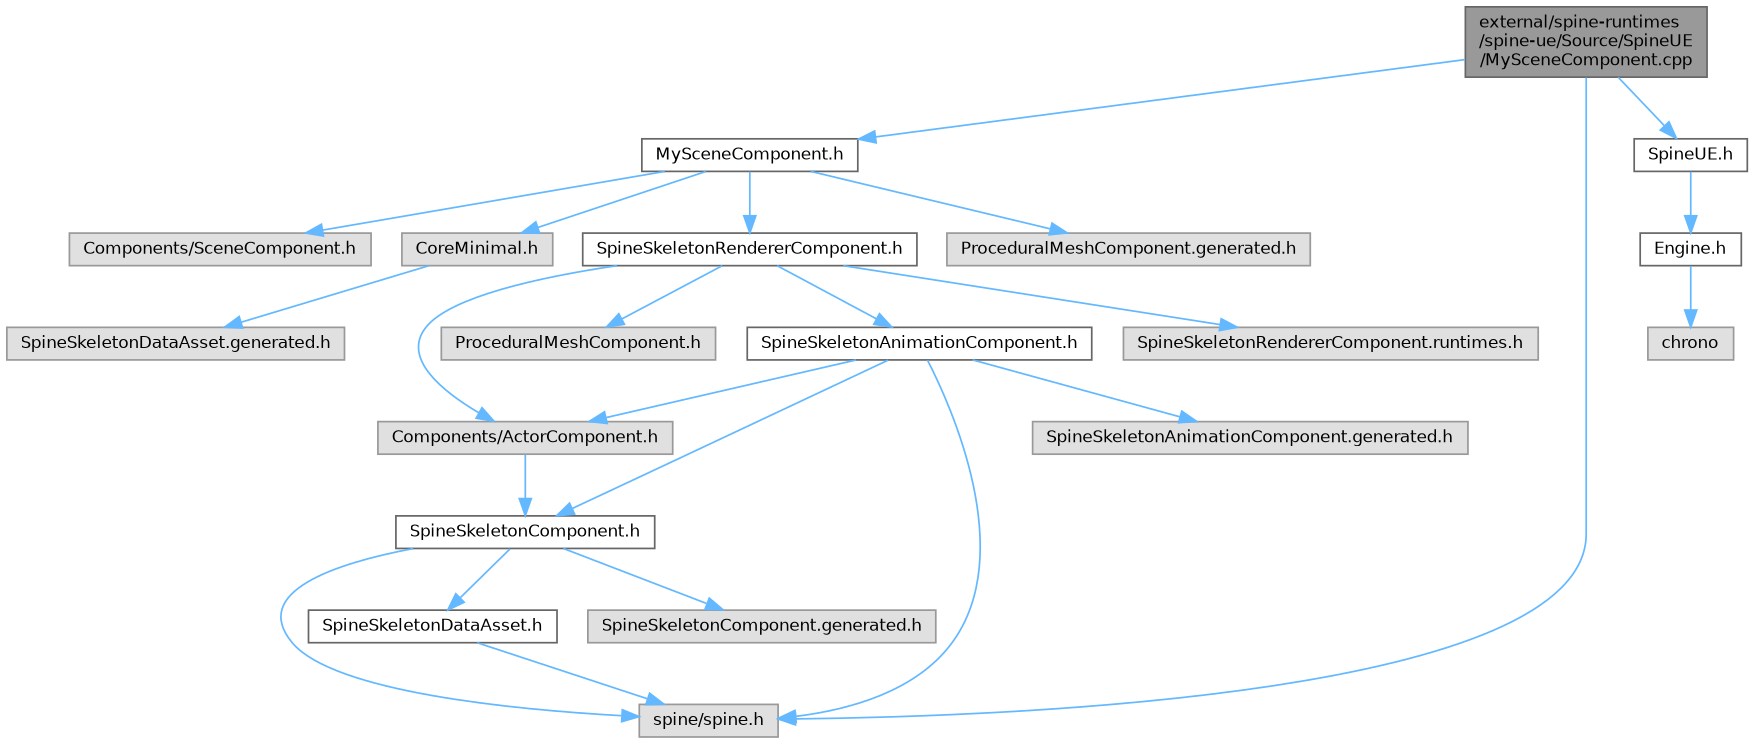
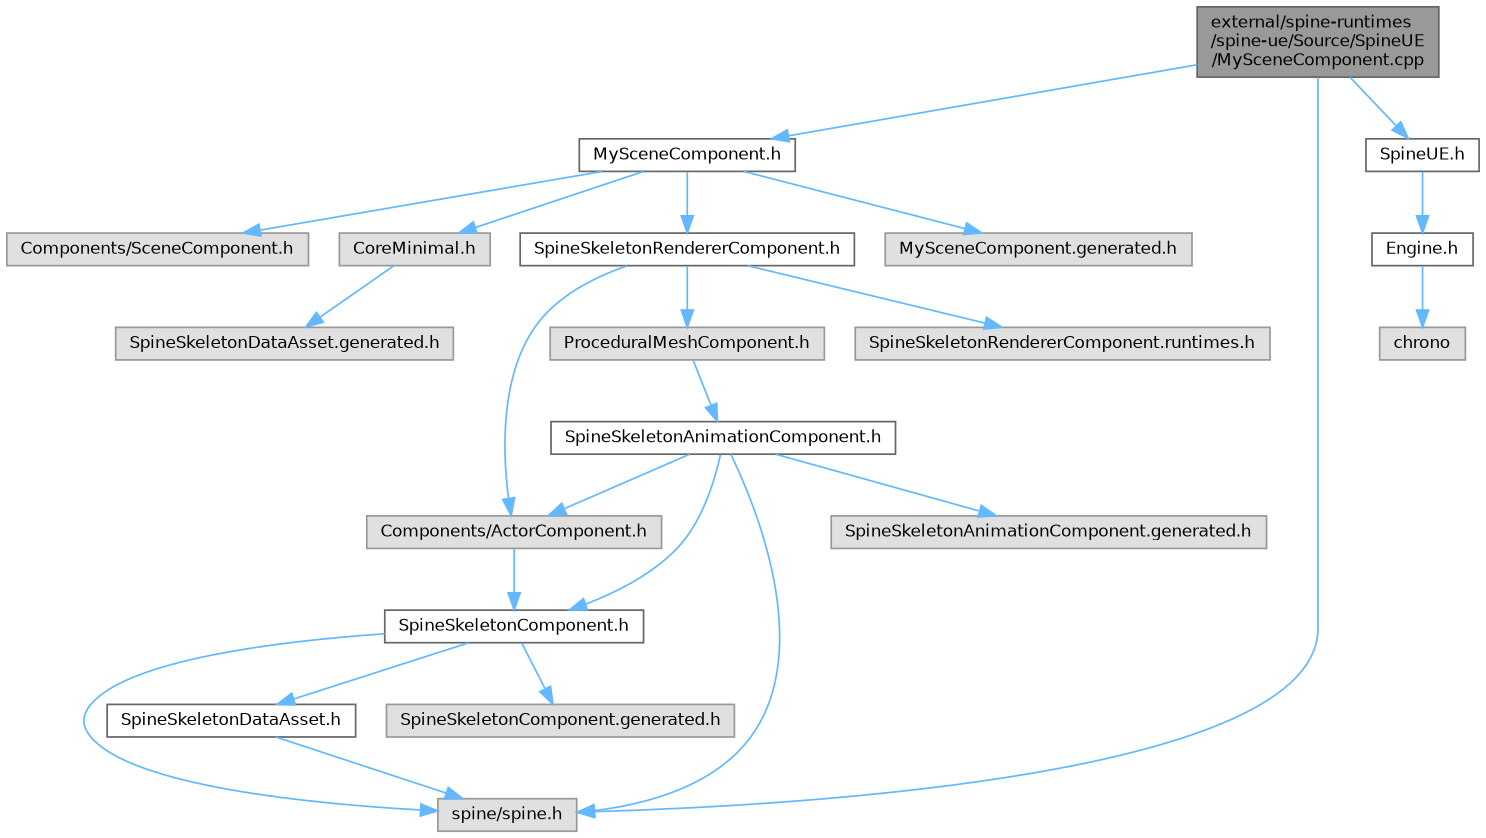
(1129, 249) -> (1039, 249)
(827, 292) -> (702, 383)
